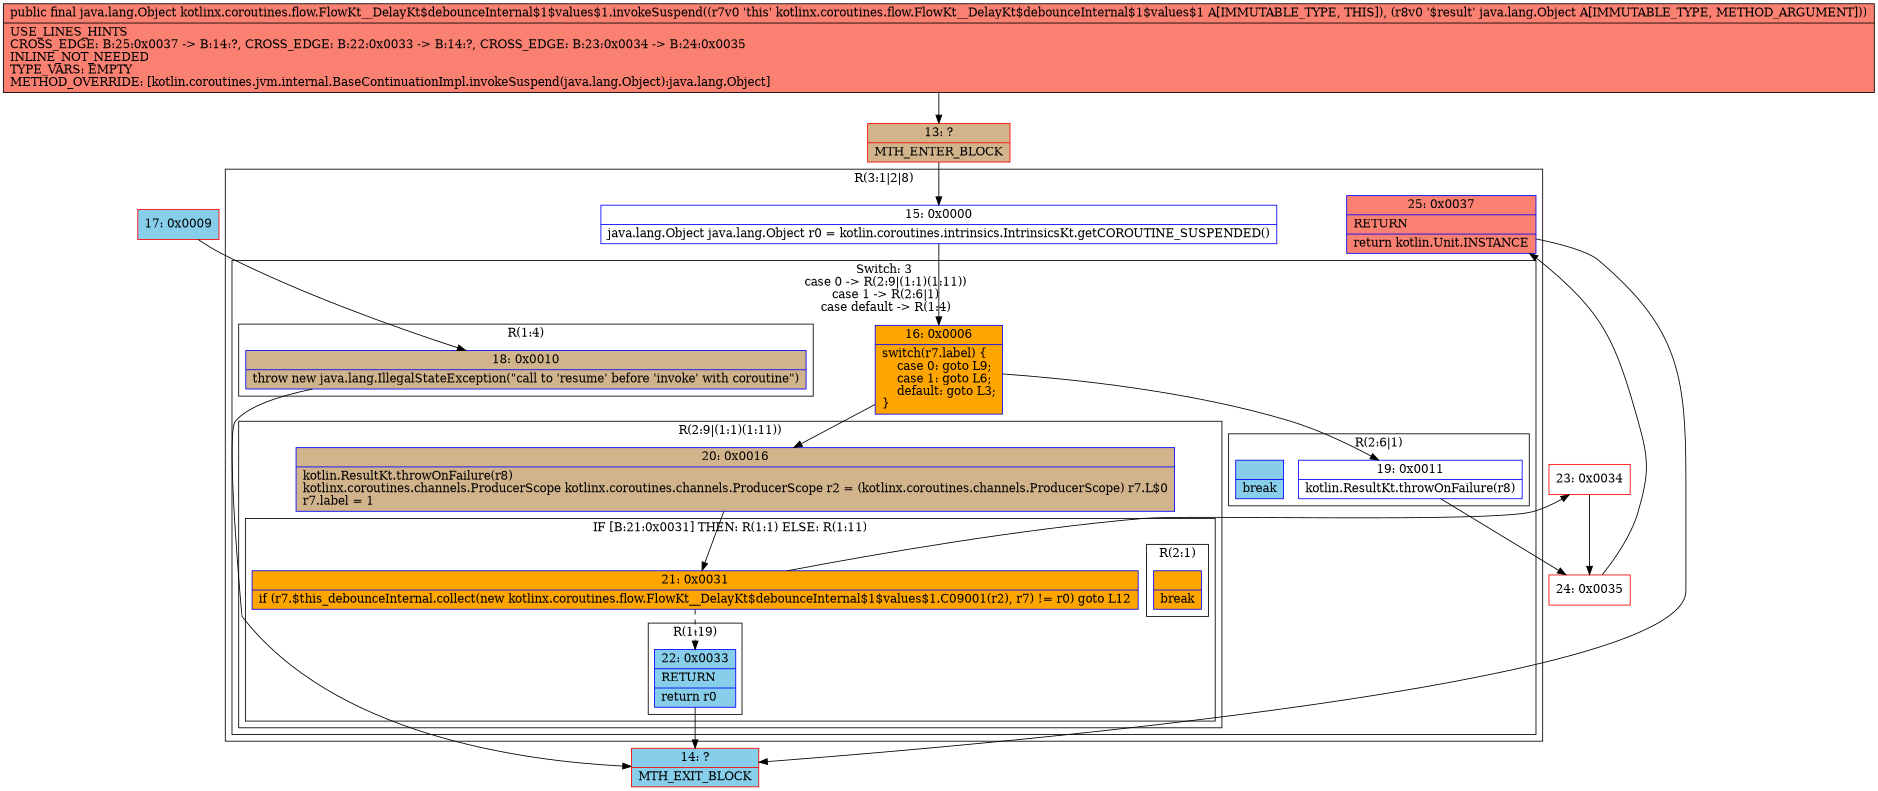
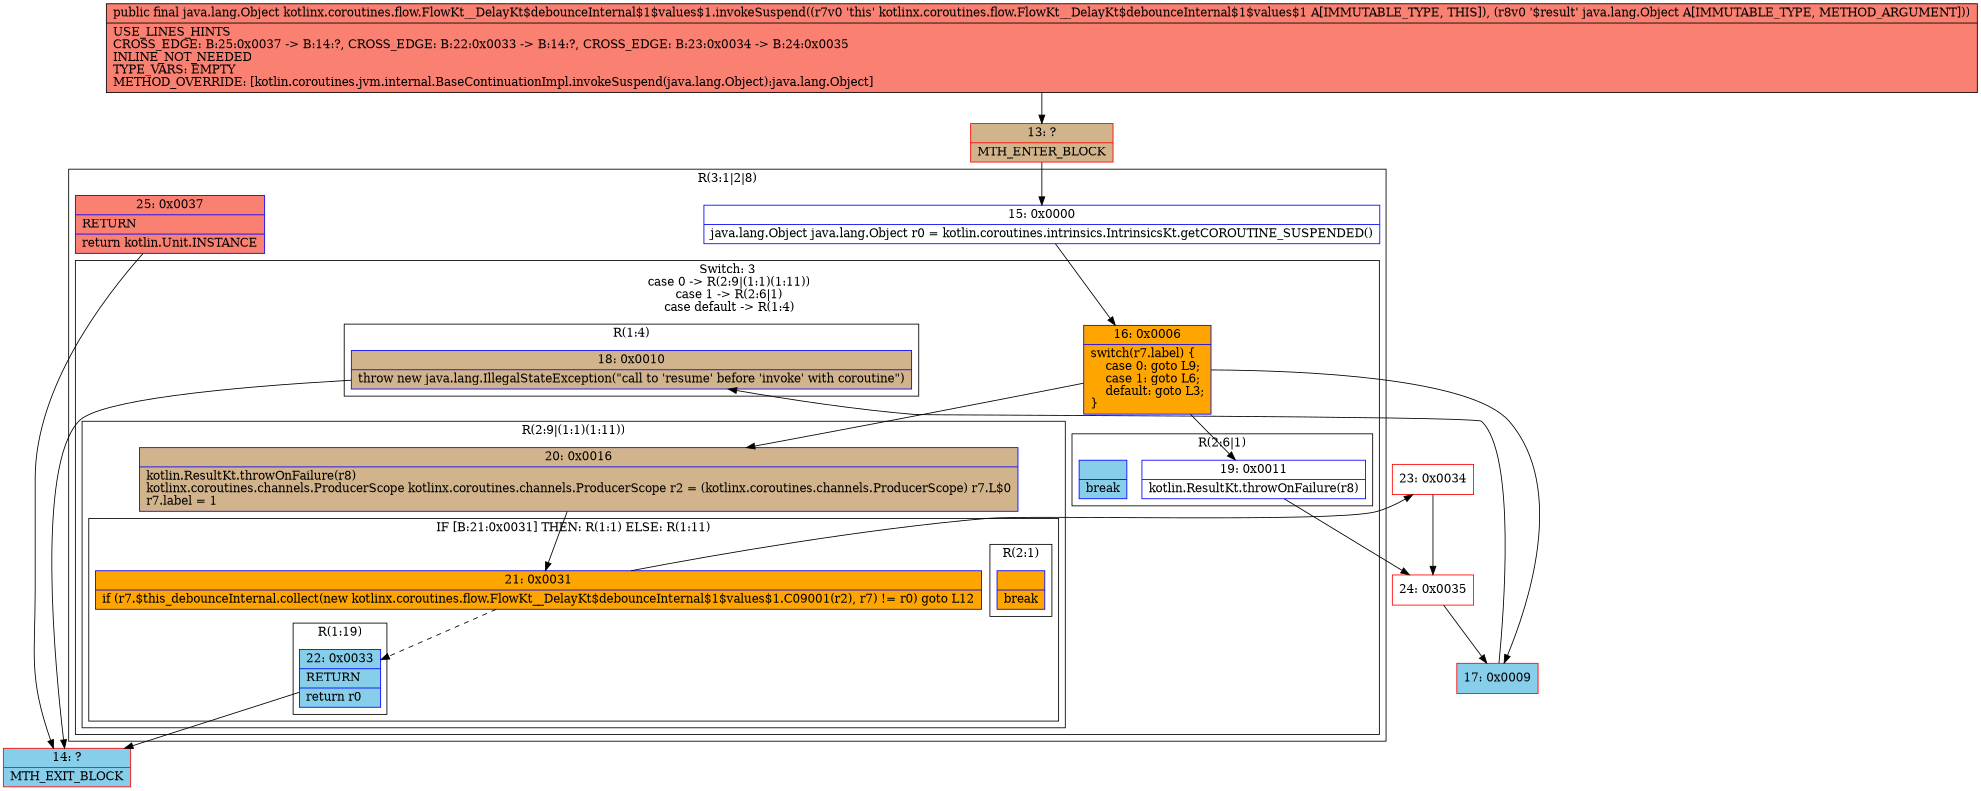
none -> (1484, 404)
(1634, 406) -> (1463, 631)
